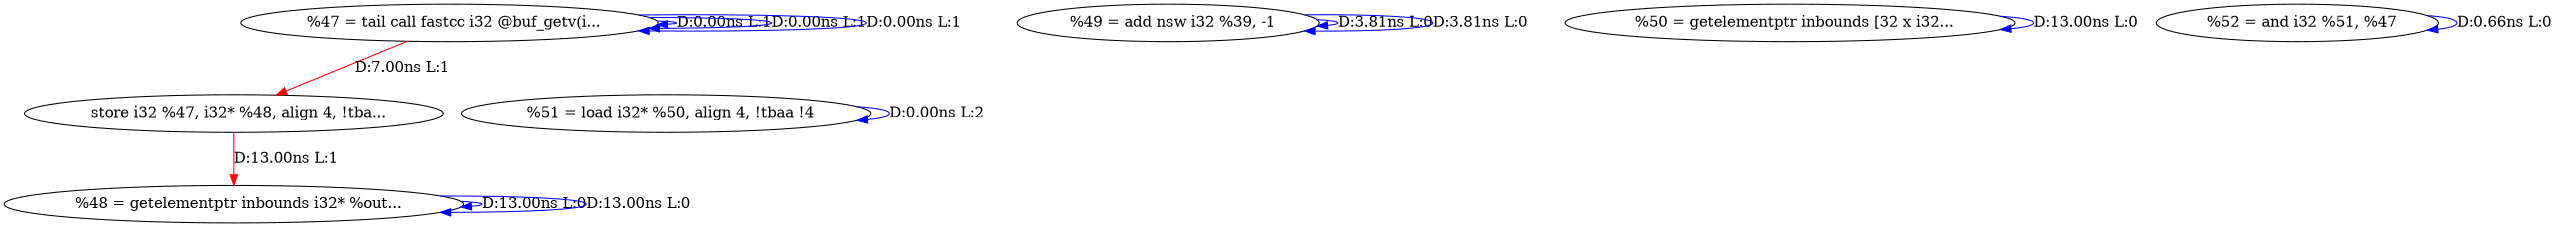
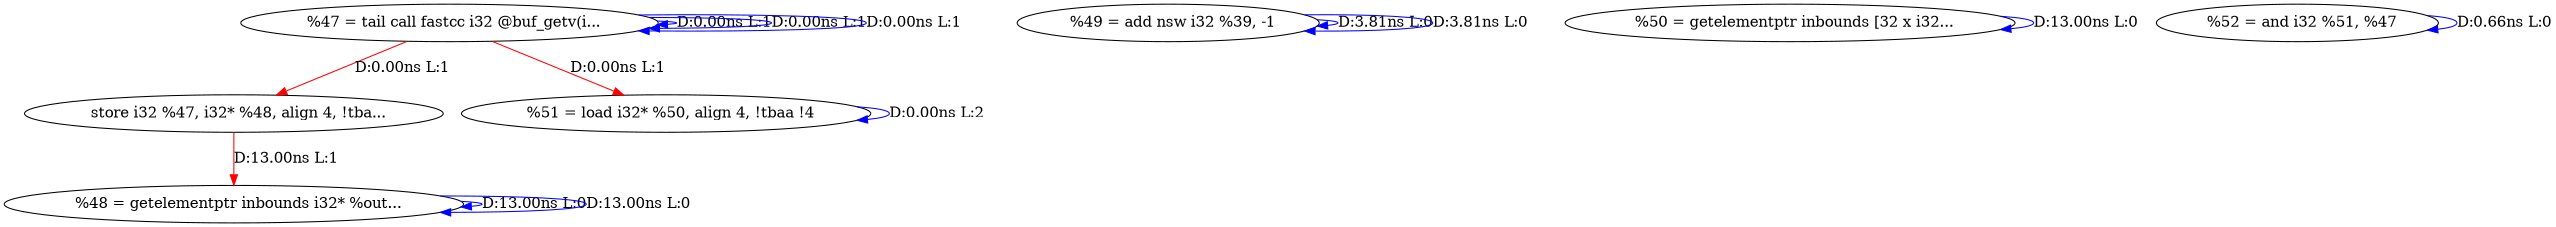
none -> (553, 66)
(402, 68) -> (402, 68)
